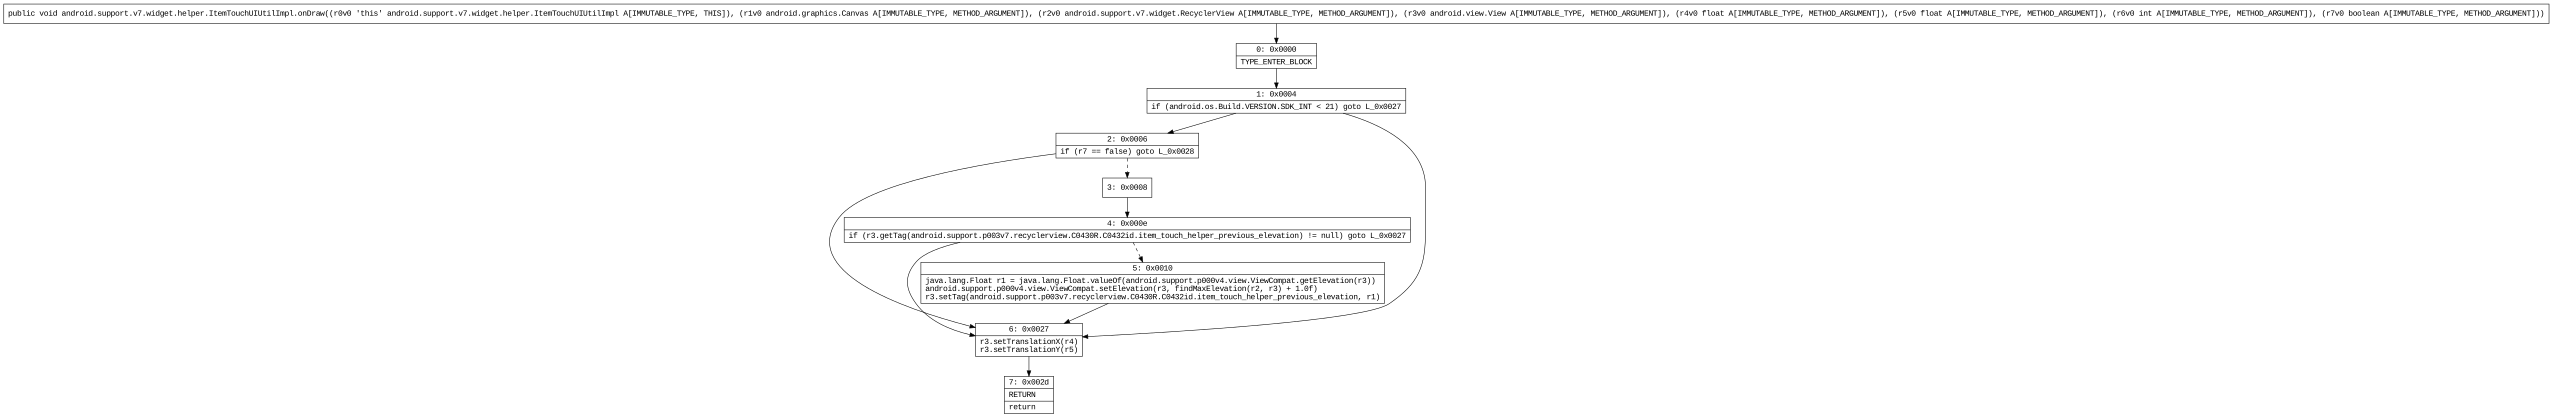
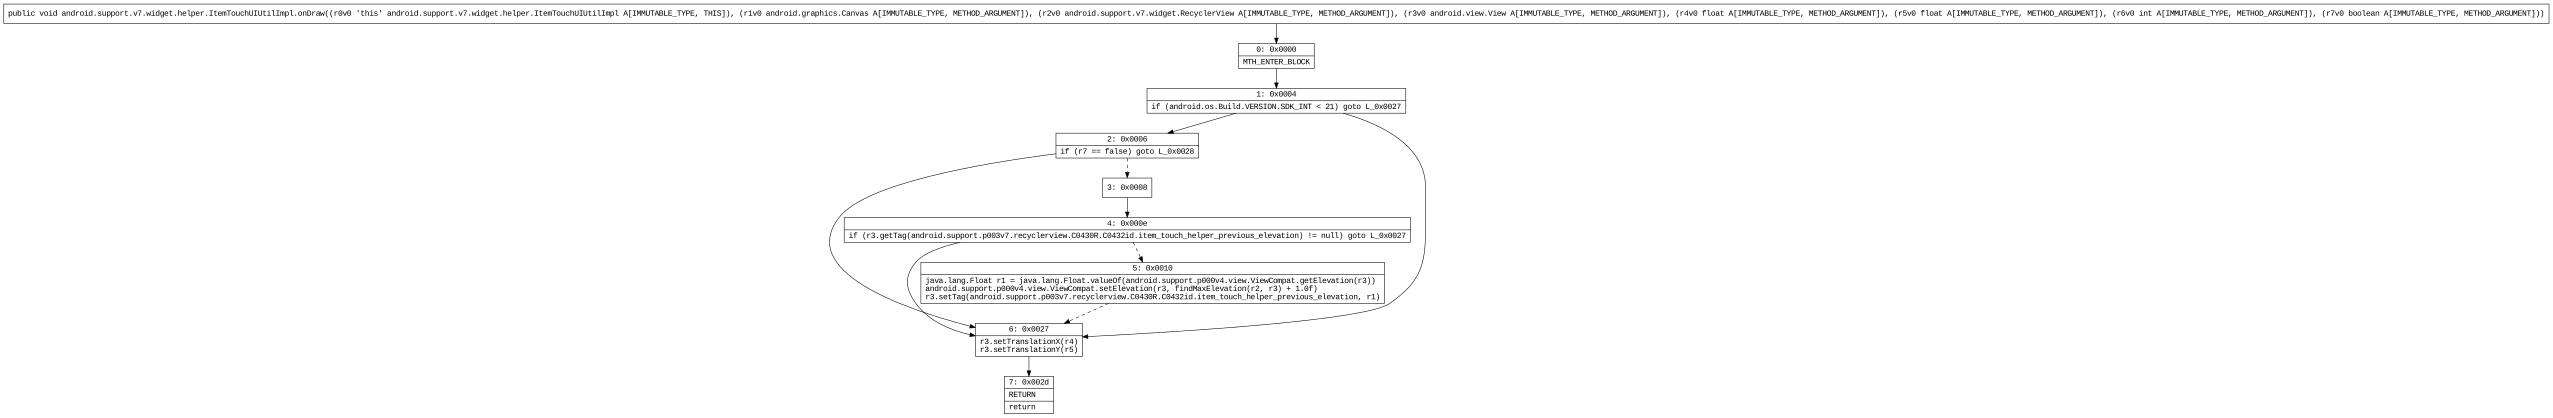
(1276, 62) -> (1276, 62)
(1089, 312) -> (1089, 312)
